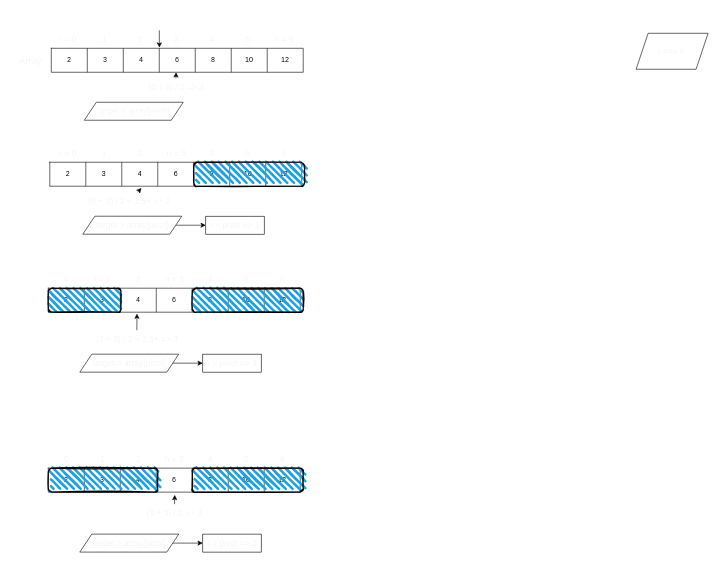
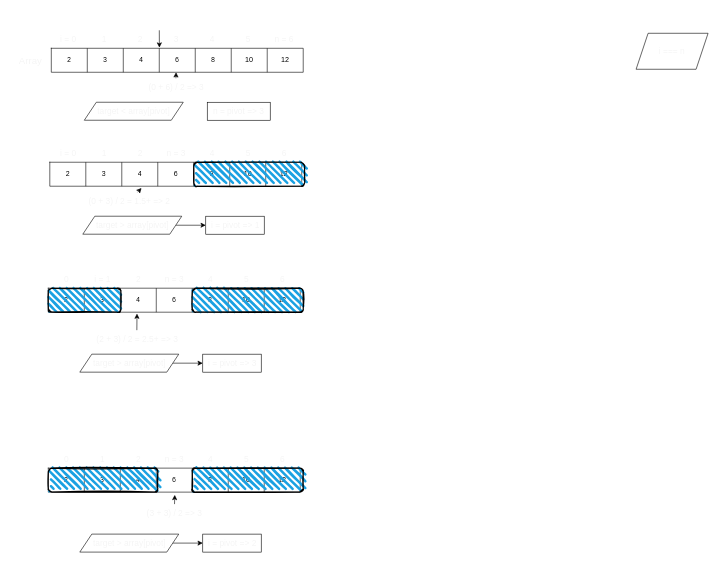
none -> (239, 111)
